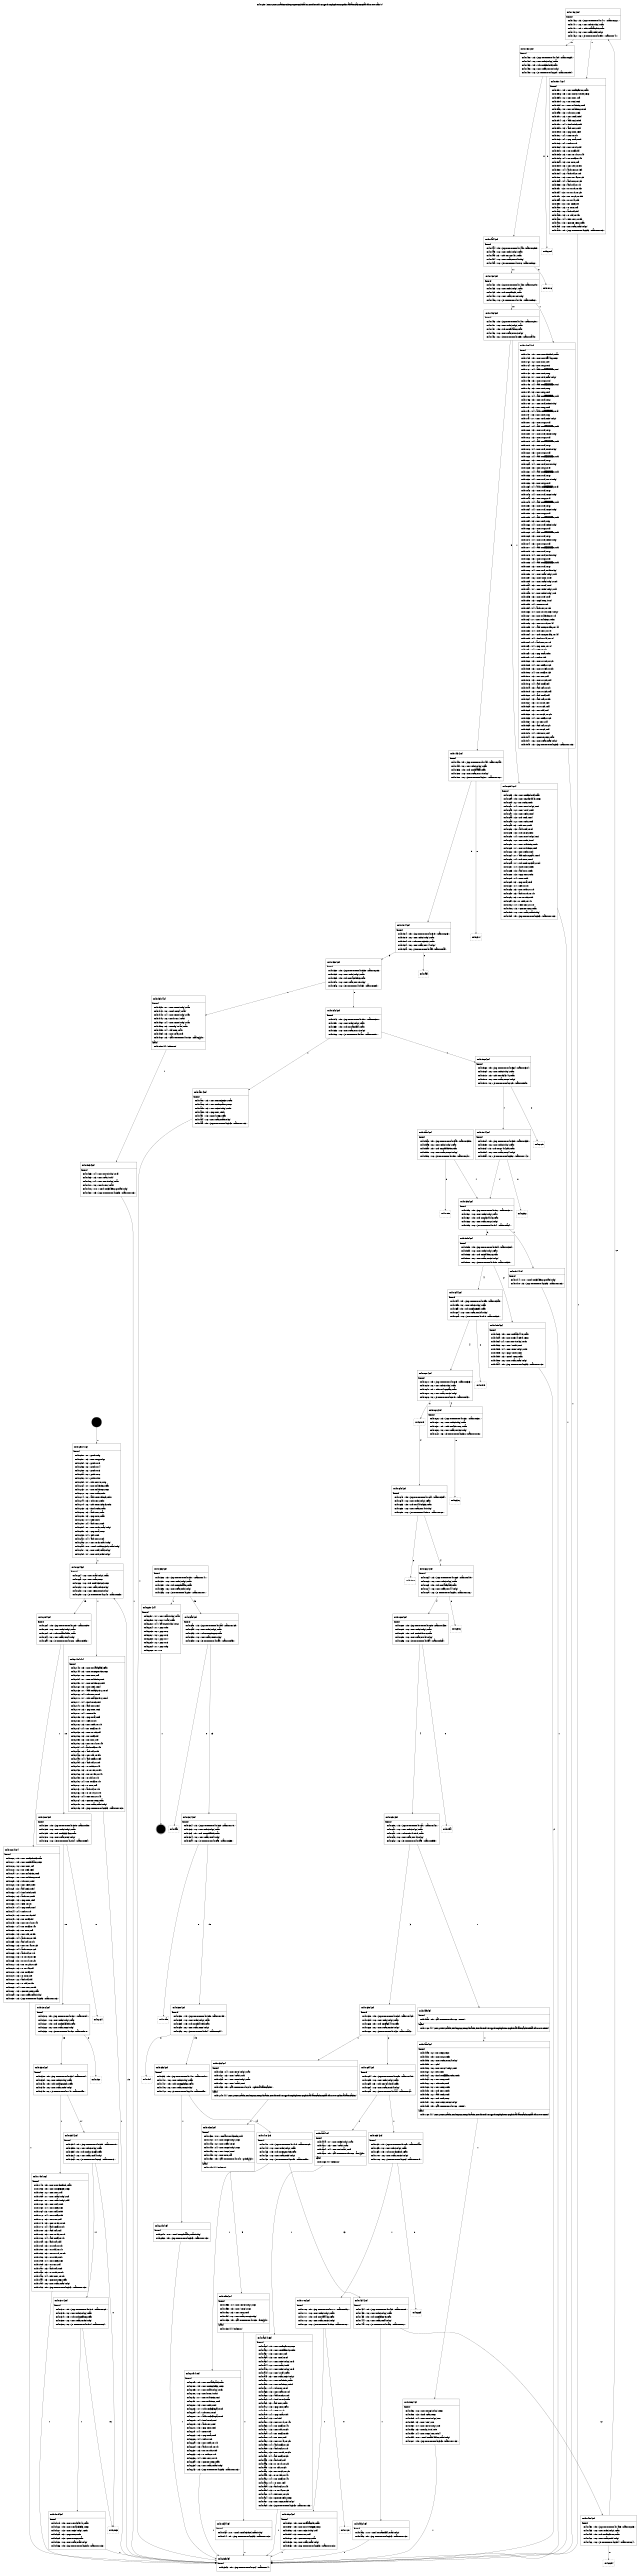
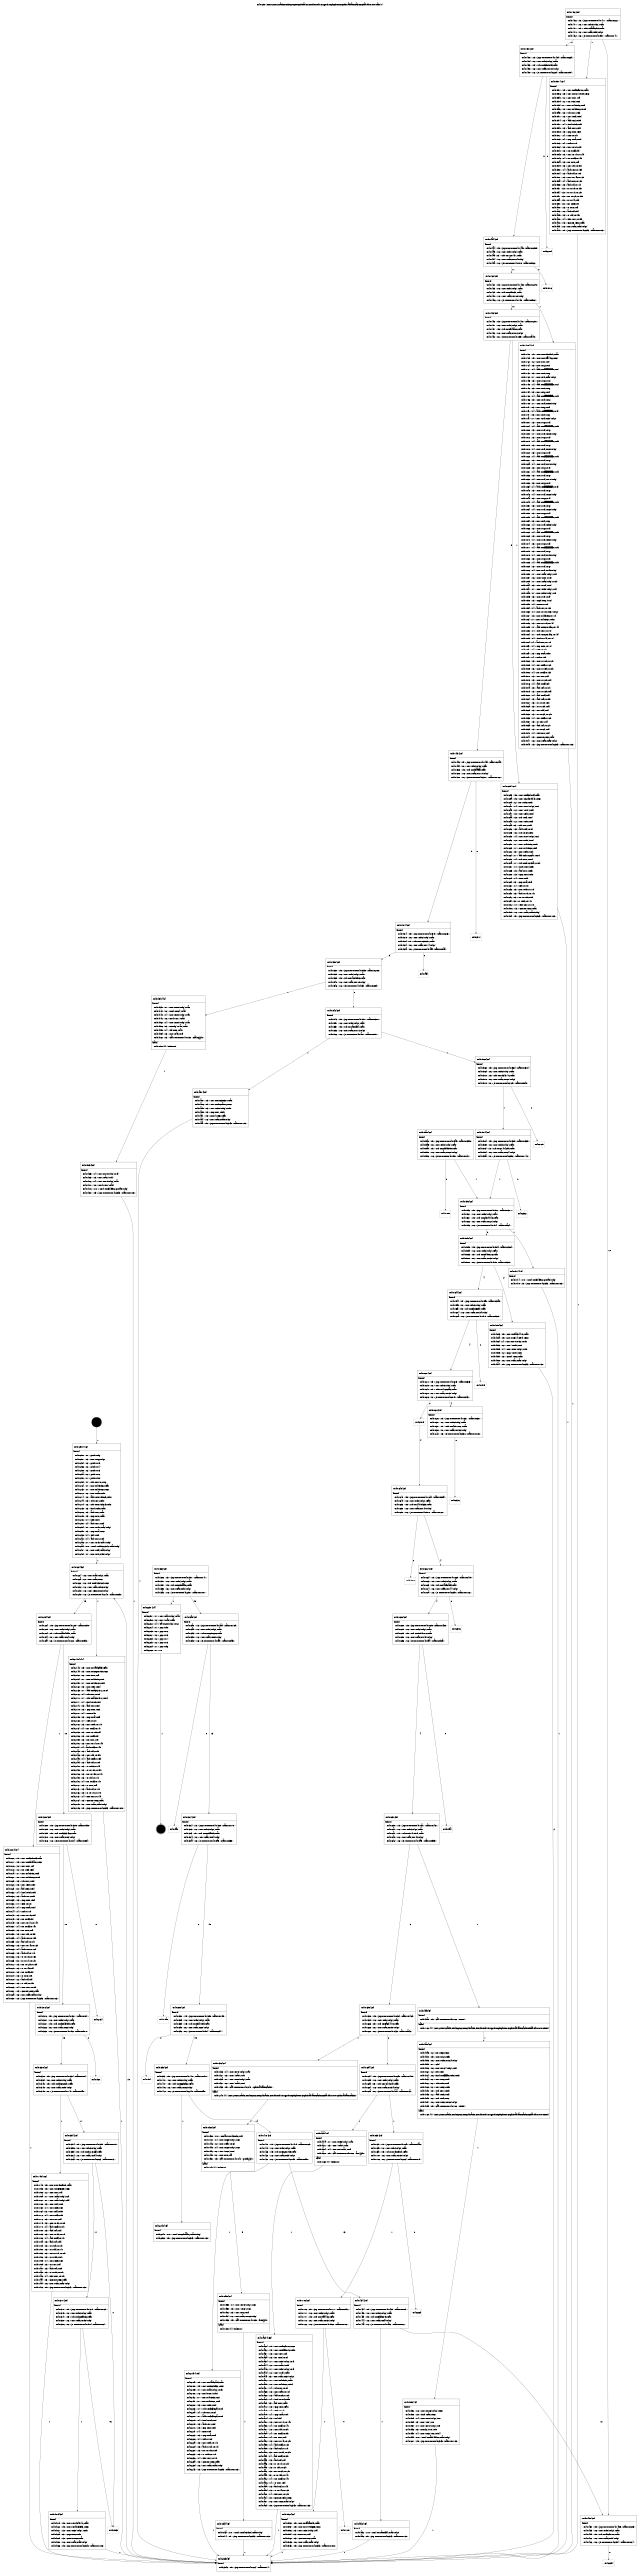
(615, 1277) -> (608, 1276)
(171, 2407) -> none
